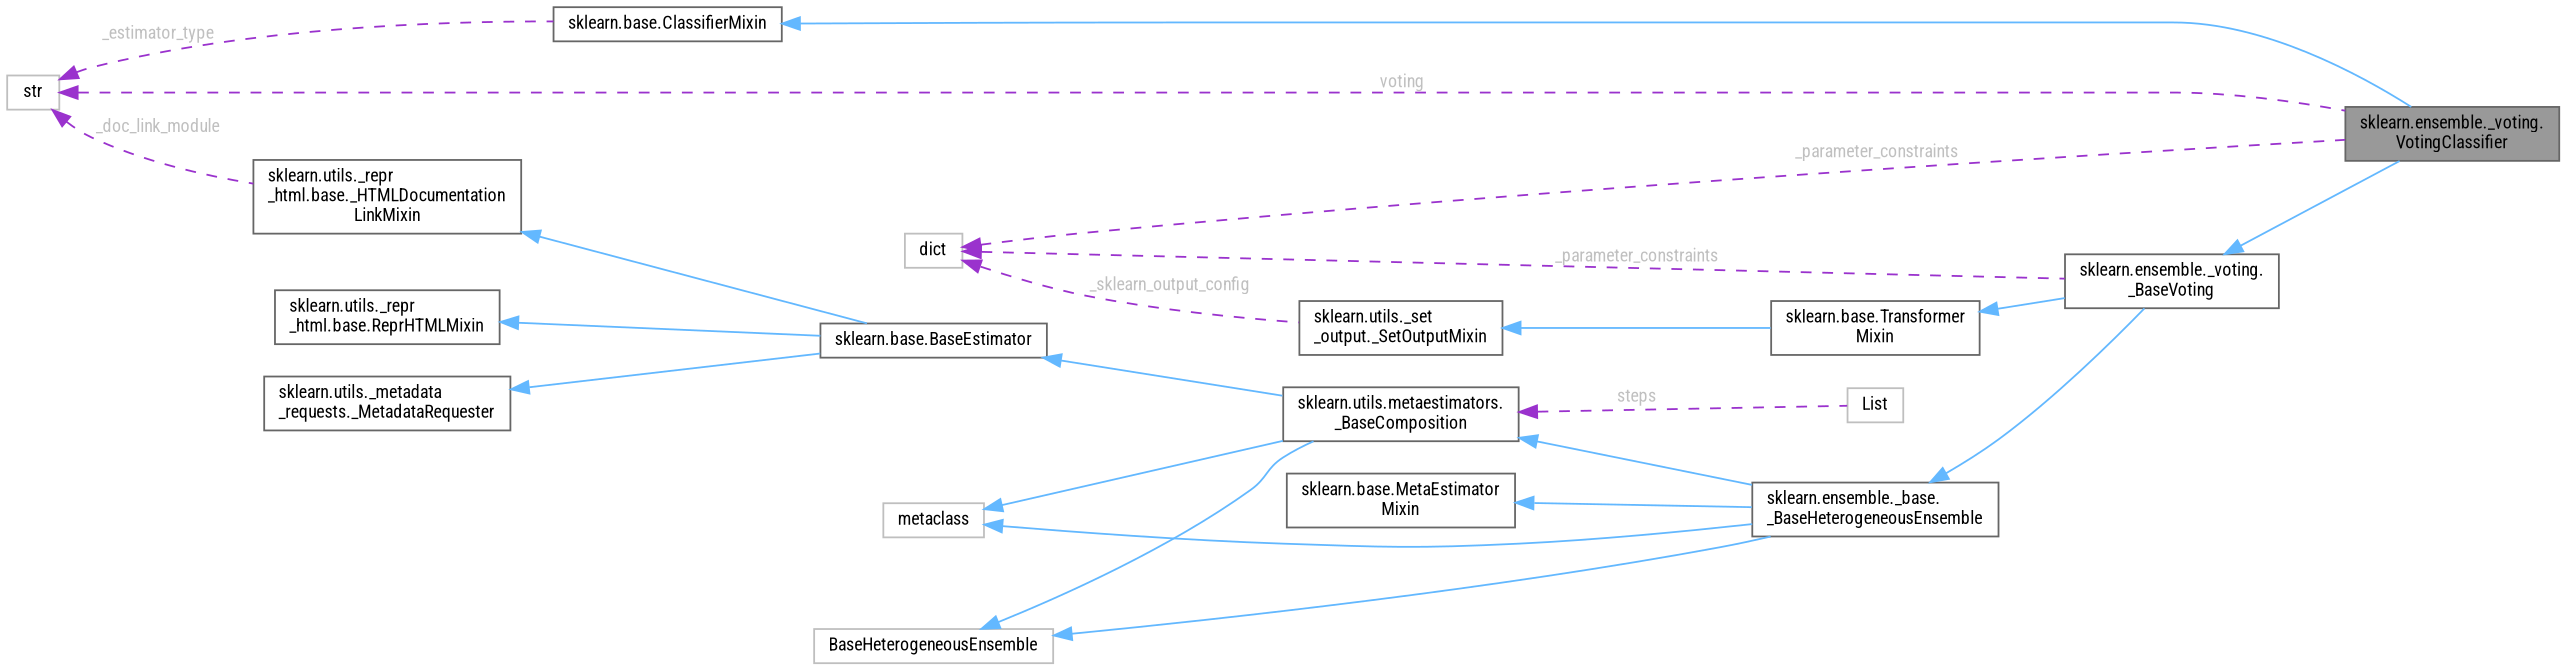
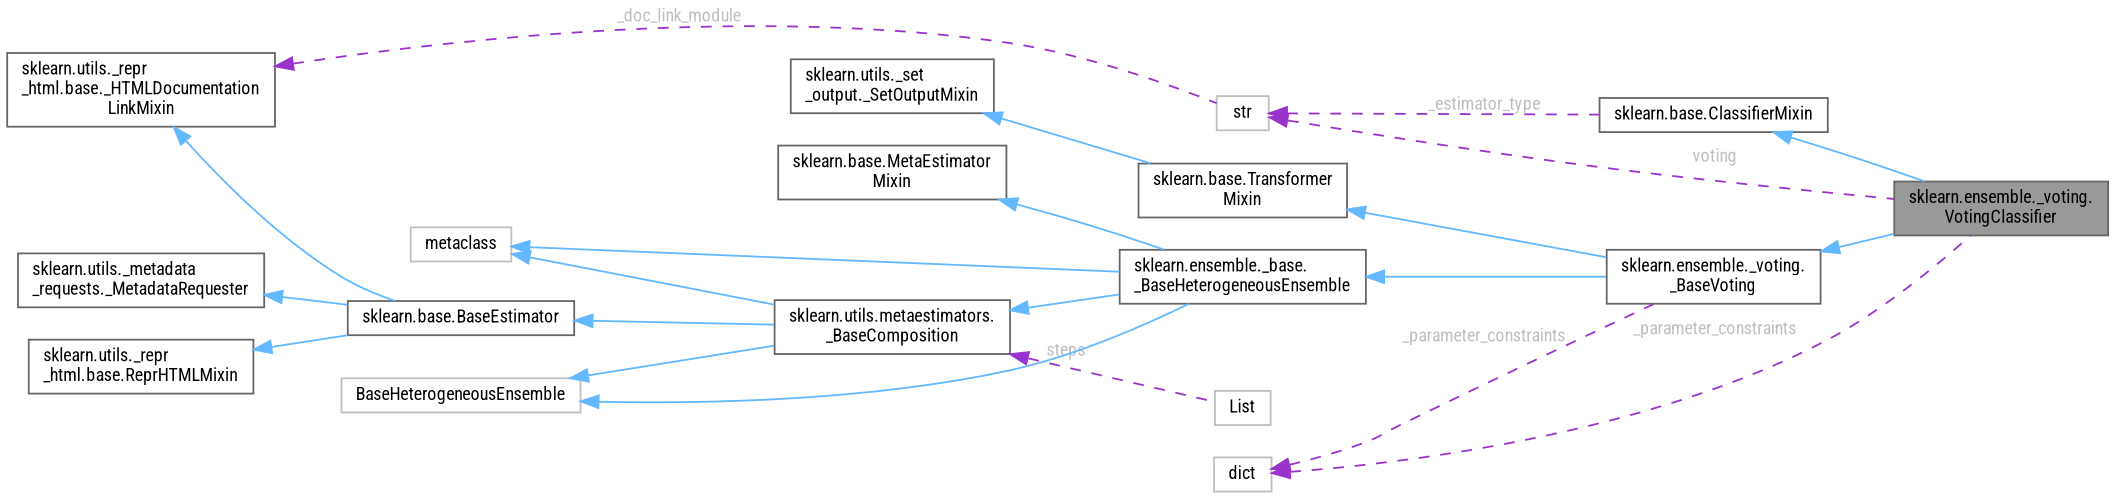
(157, 162) -> (759, 27)
(1138, 305) -> none
